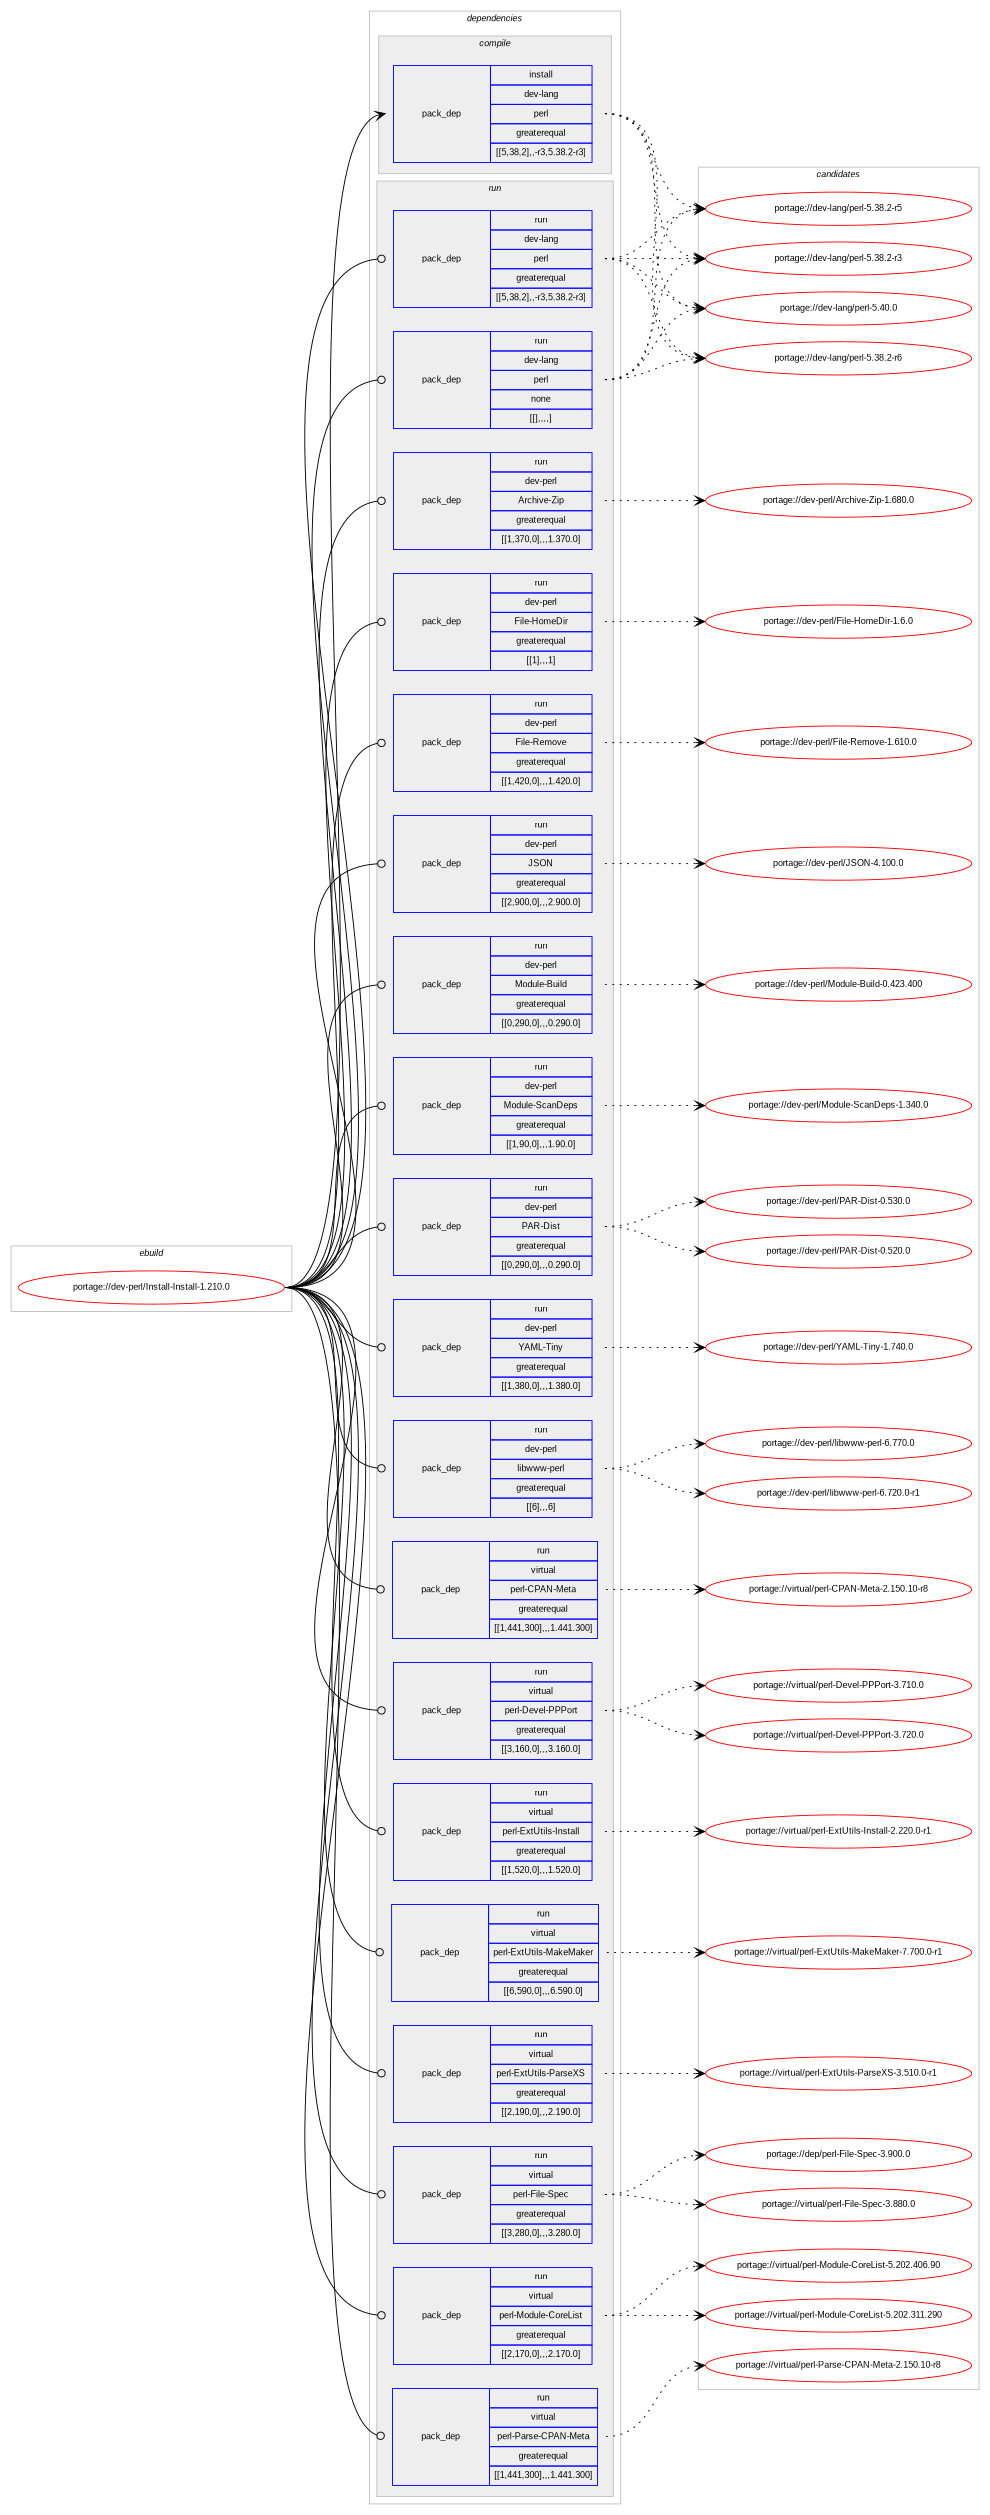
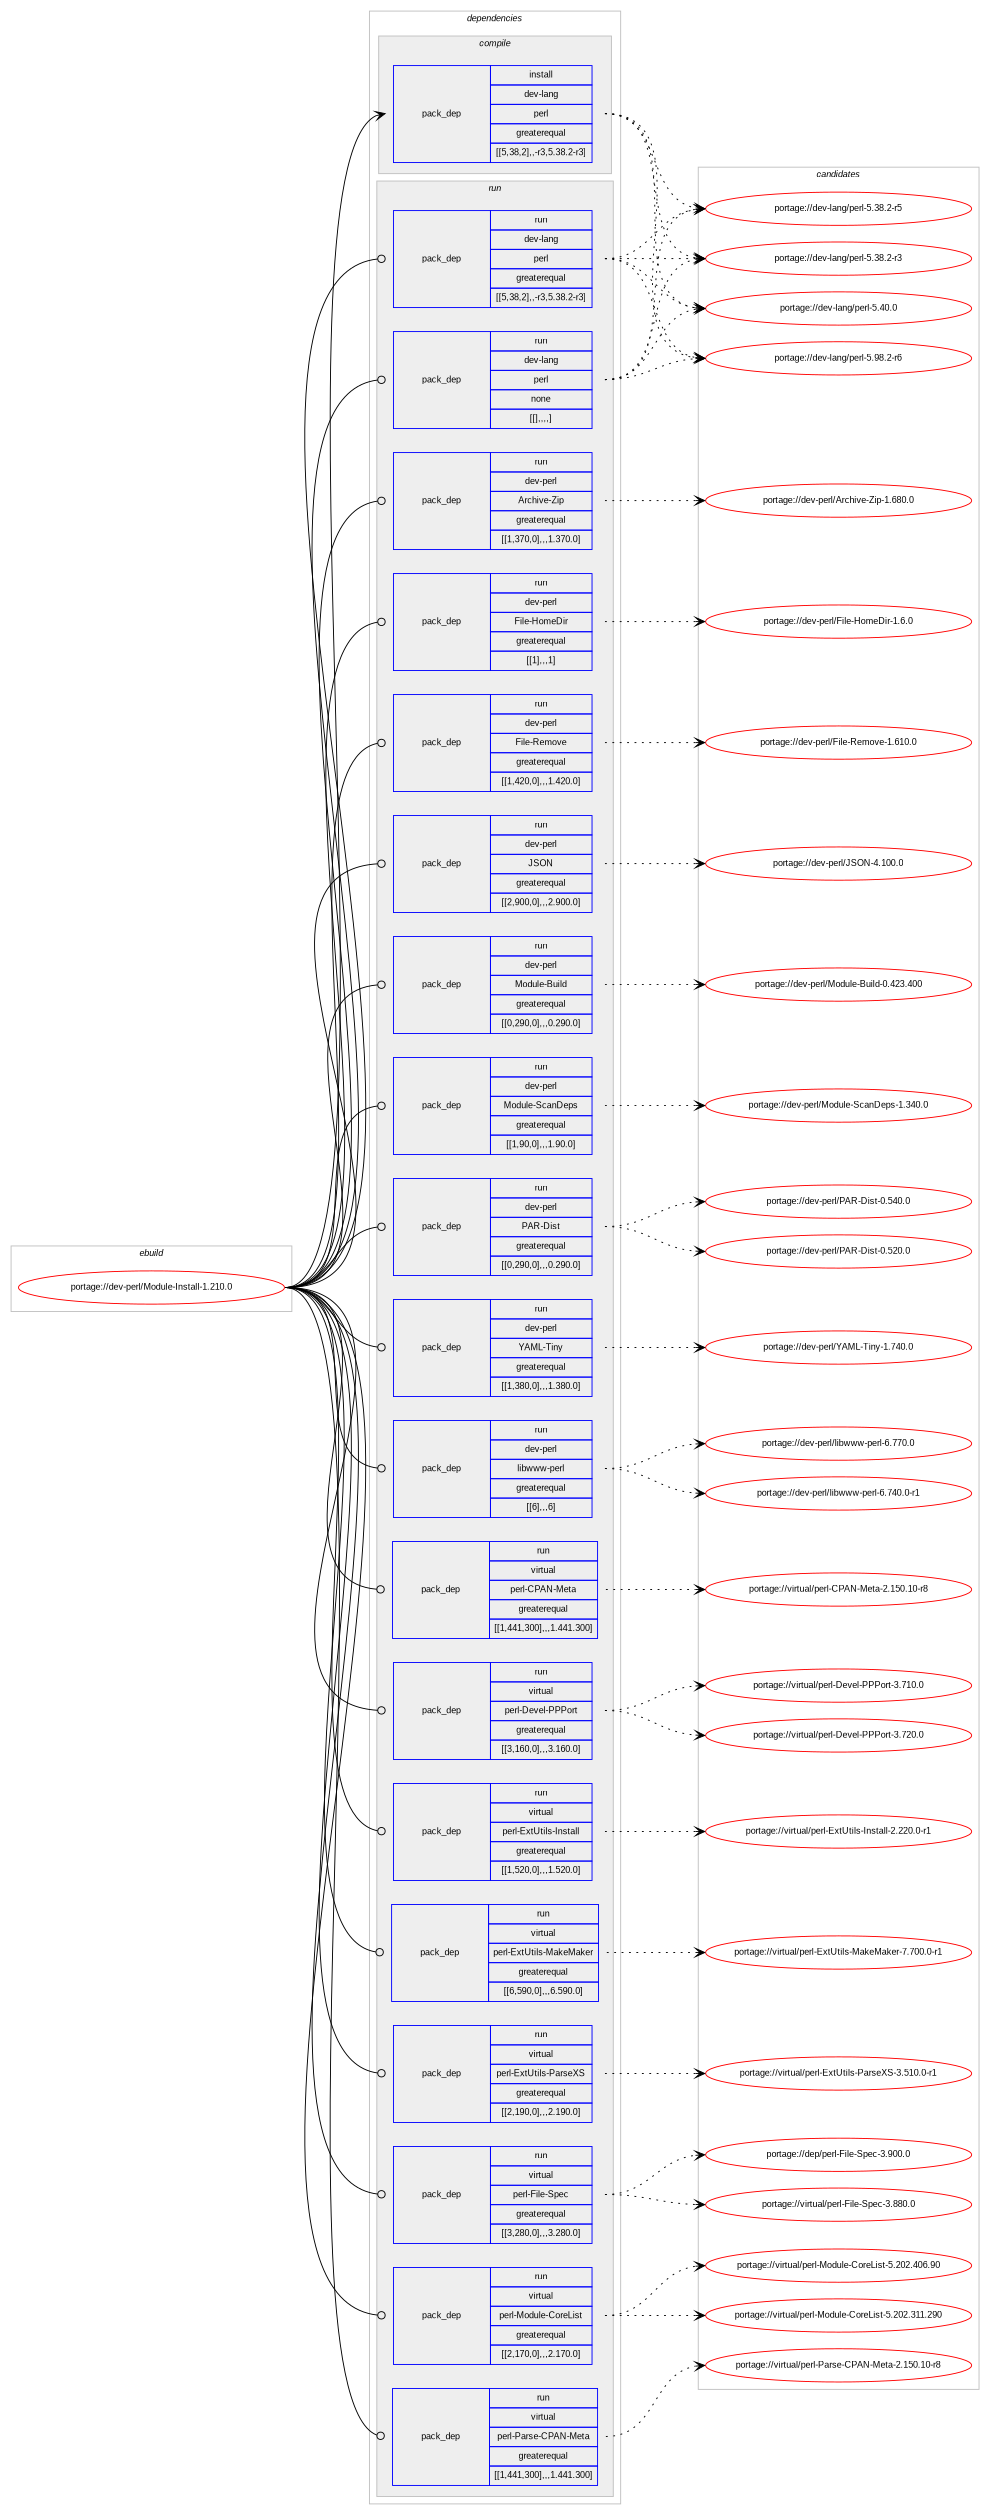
(839, 358) -> (839, 358)
(839, 1202) -> (839, 1202)
(151, 1288) -> (151, 1288)
(839, 1493) -> (839, 1493)
